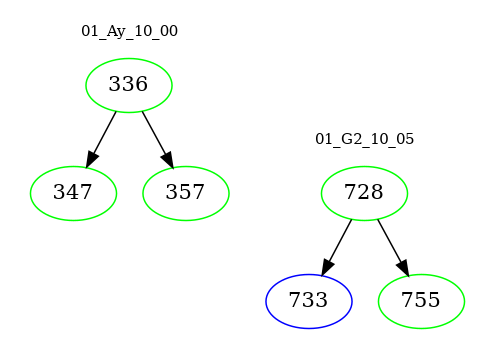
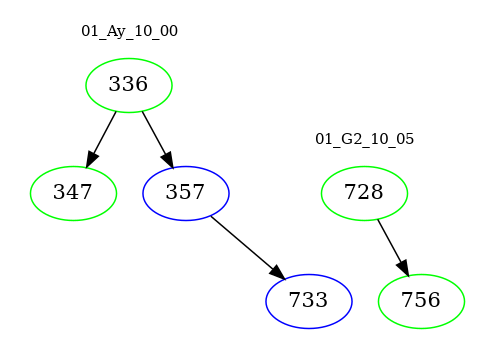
(186, 194) -> (186, 194)
(340, 240) -> (242, 243)
(422, 302) -> (422, 302)
